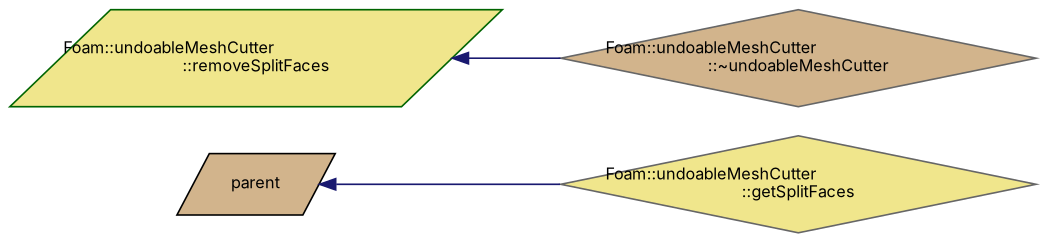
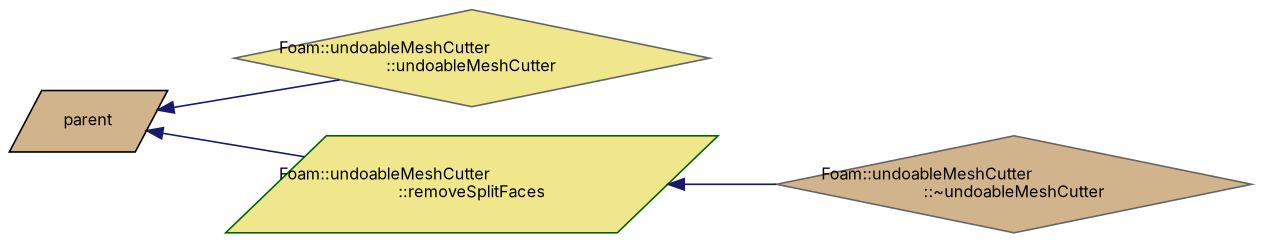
none -> (234, 145)
(798, 184) -> (472, 58)
